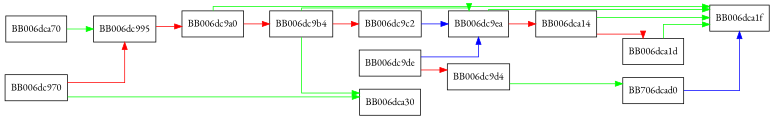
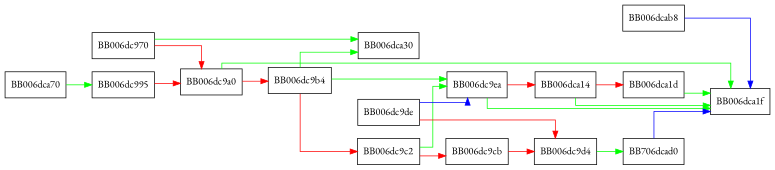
none -> (654, 18)
(431, 24) -> (433, 126)
(113, 83) -> (186, 46)
none -> (477, 152)
